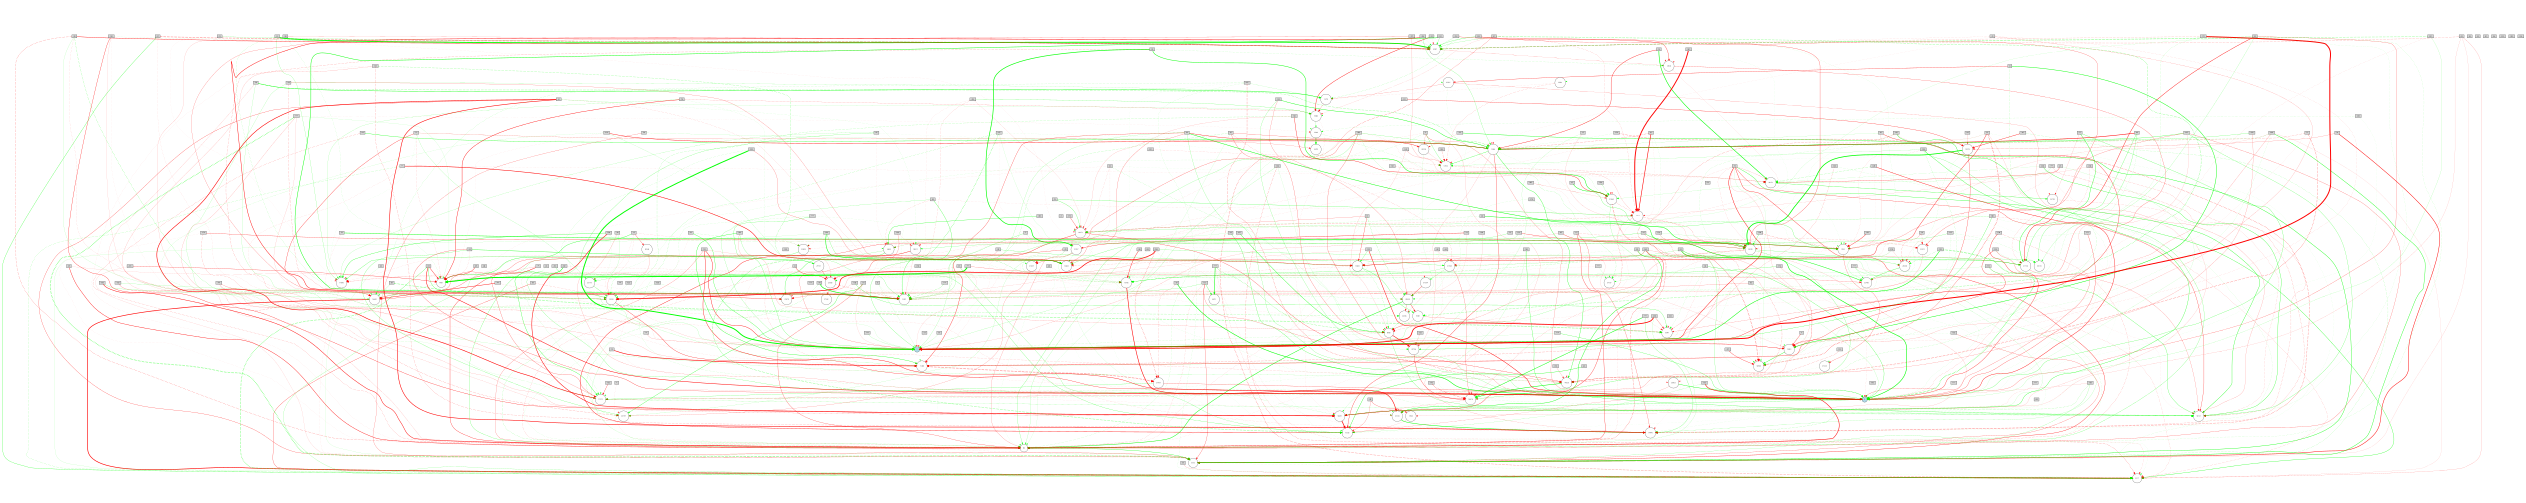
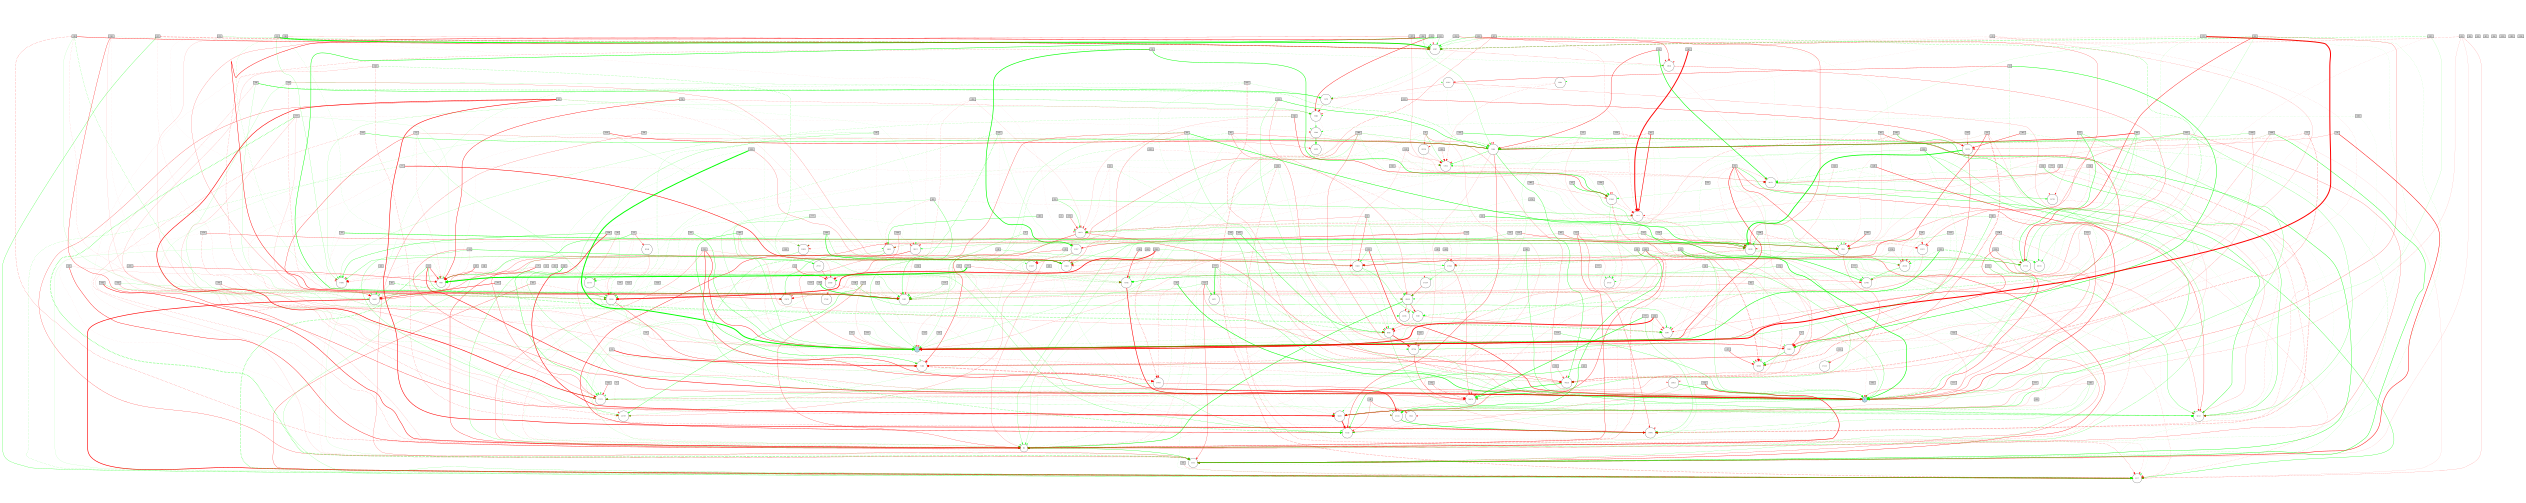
(1304, 139) -> none
(1482, 233) -> none
(1670, 316) -> none
none -> (852, 333)
(1694, 410) -> (1694, 410)
